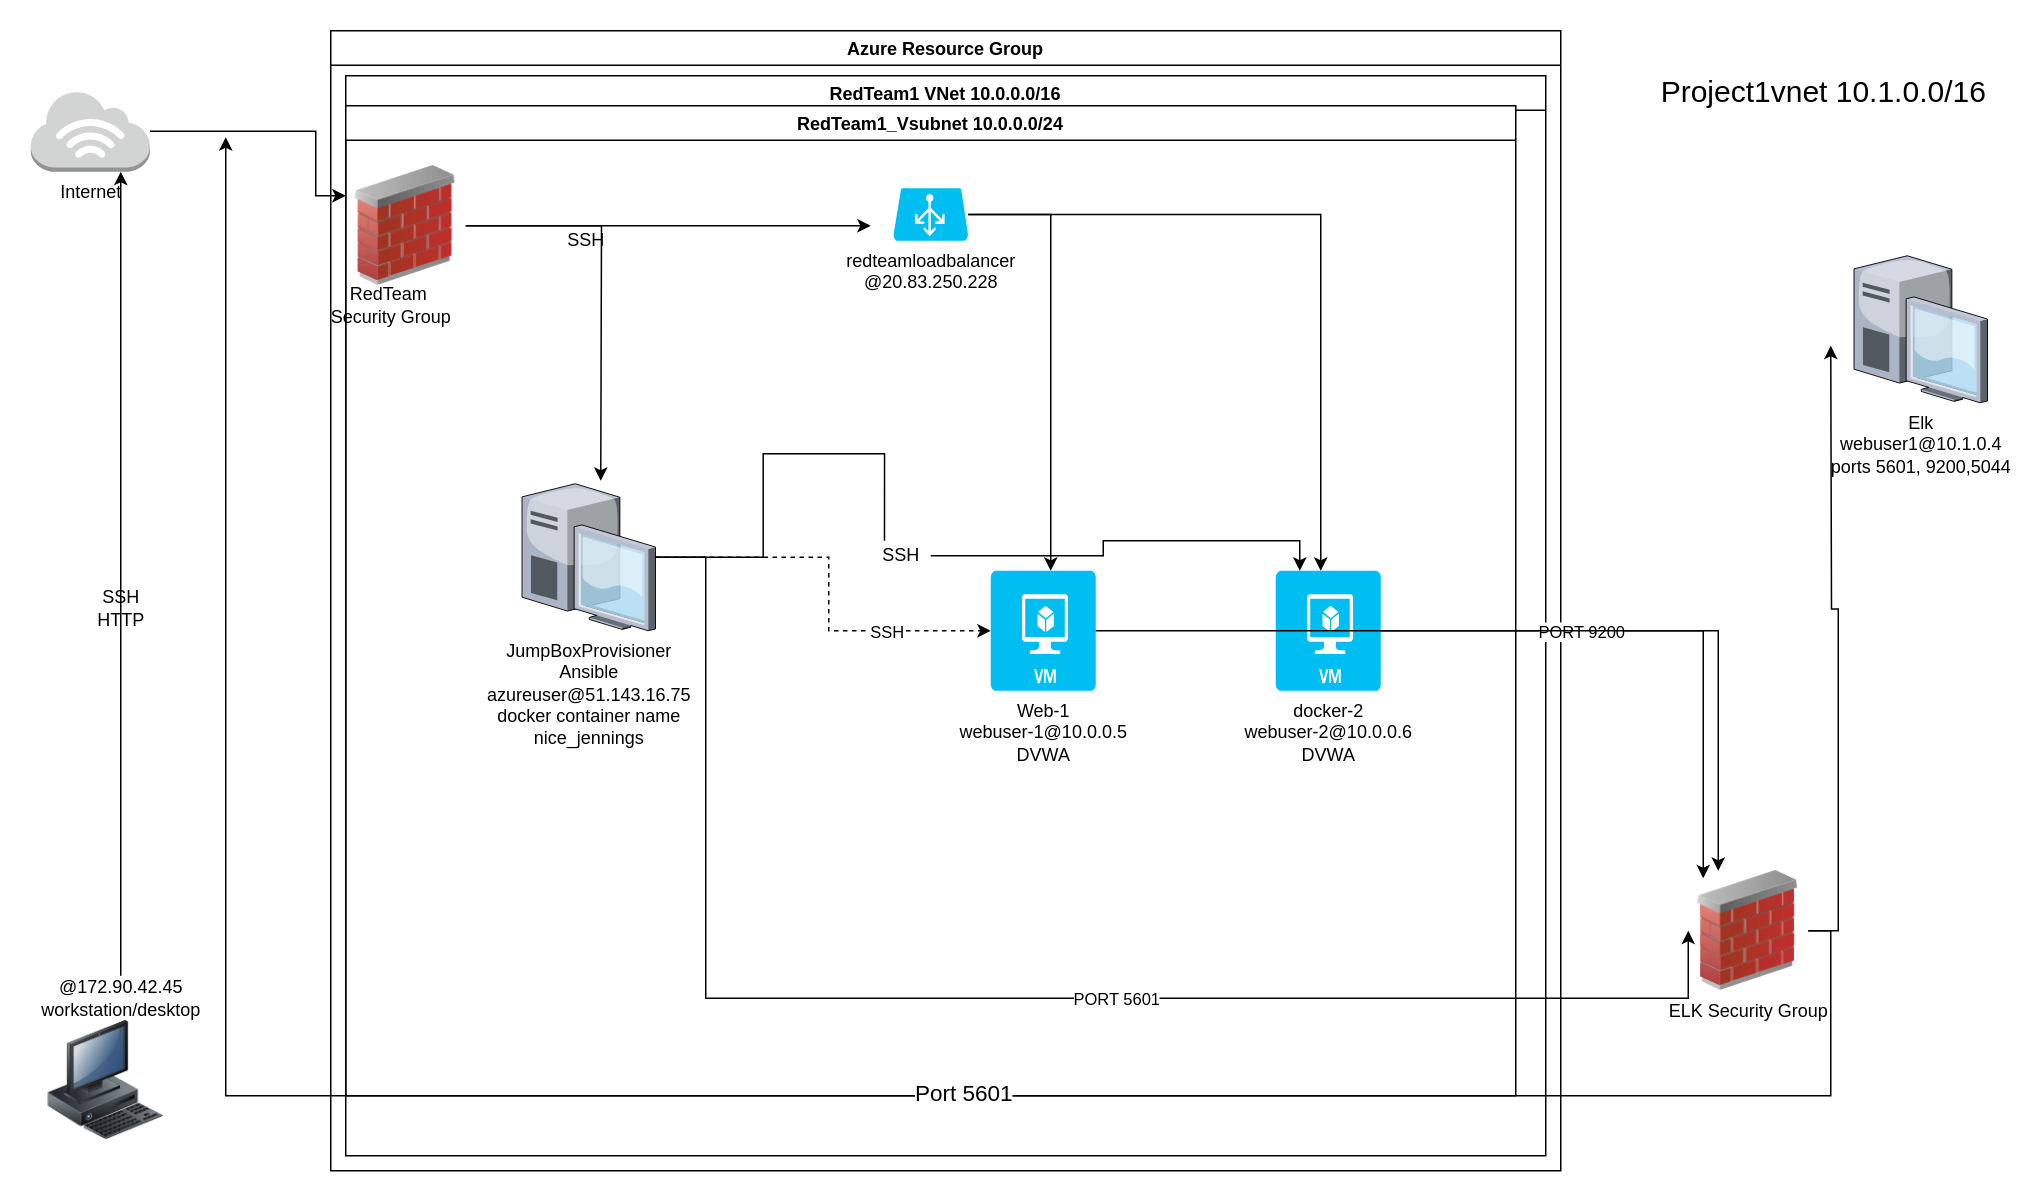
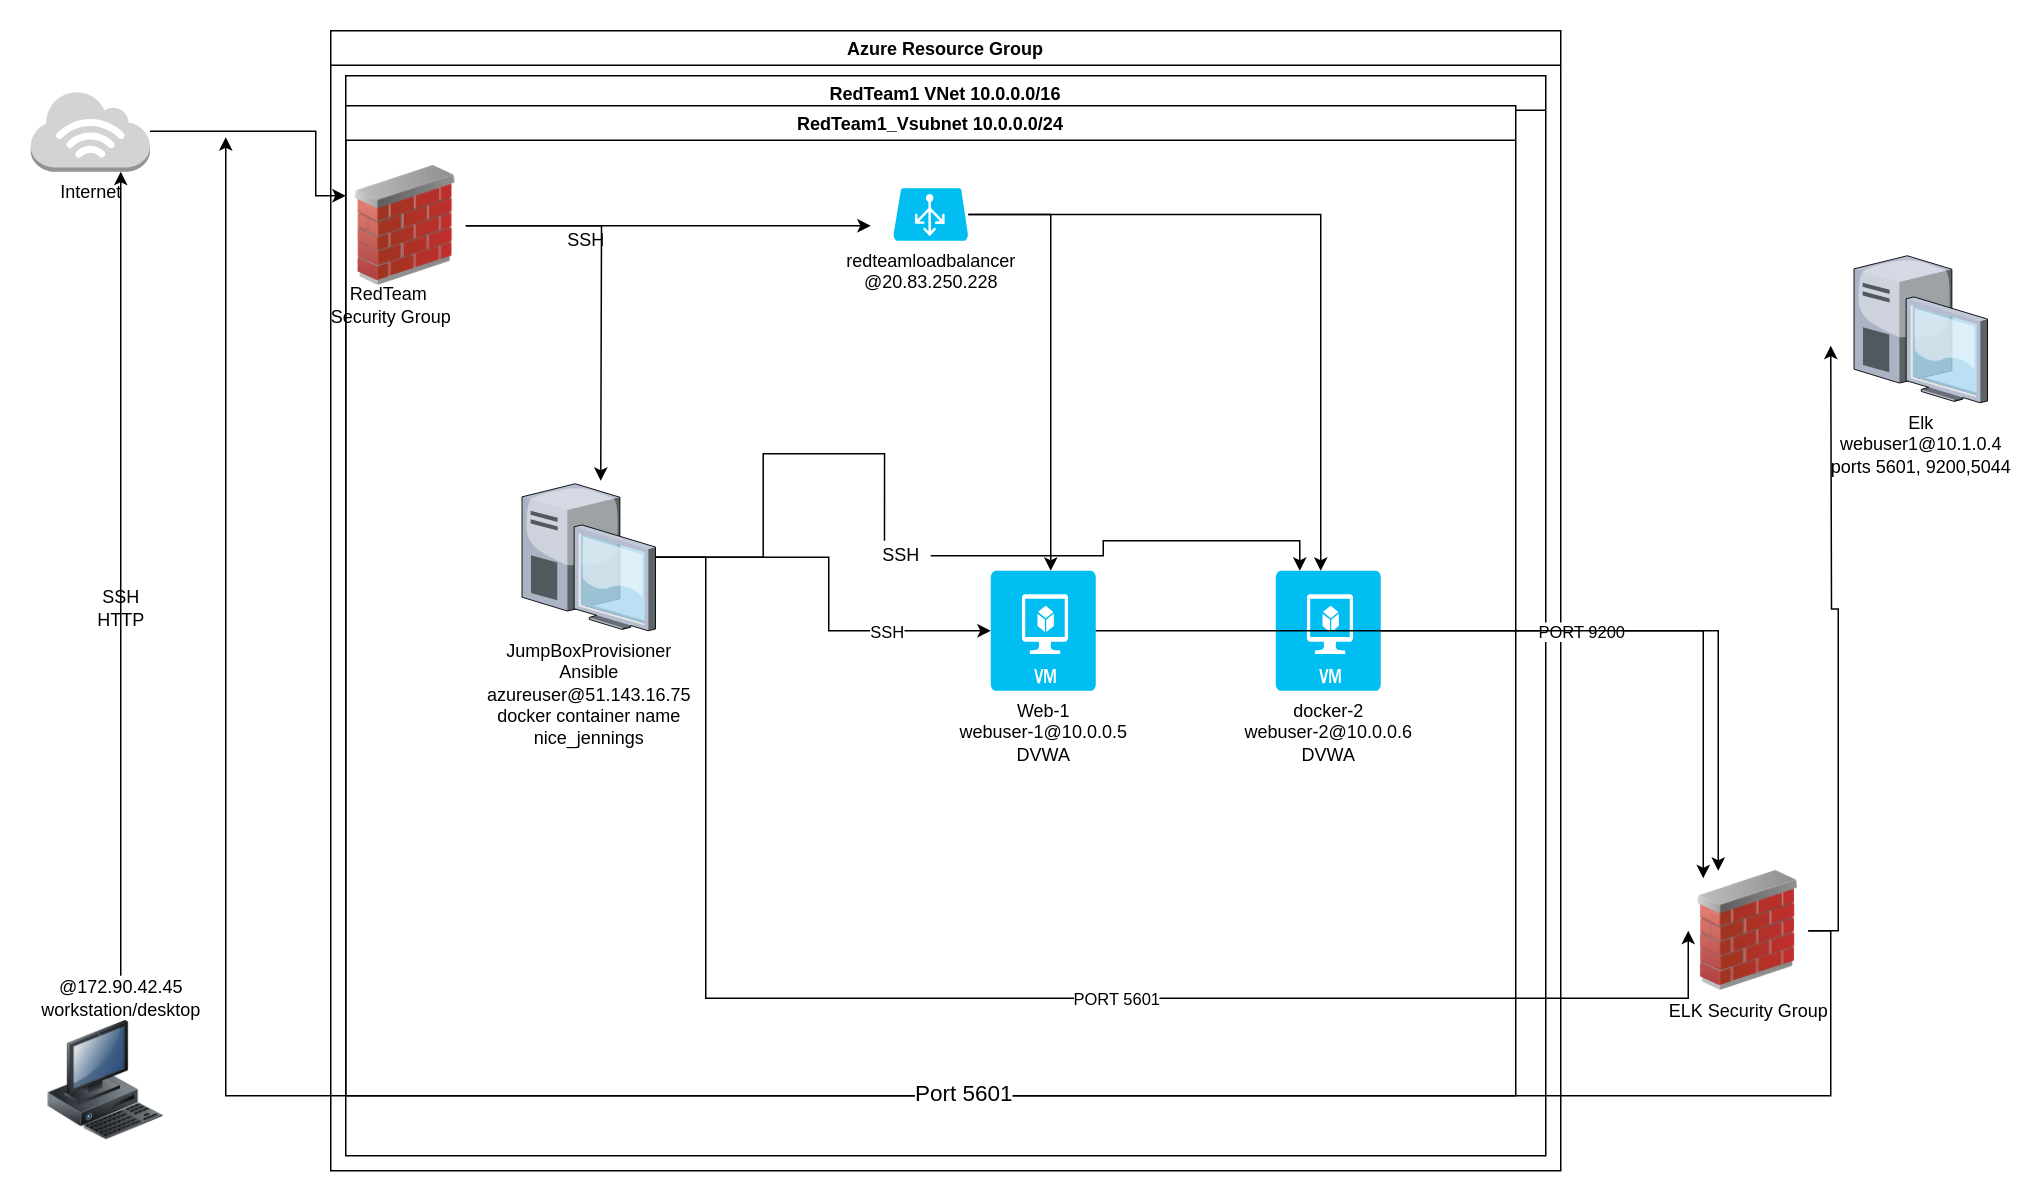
(1823, 91) -> none
(829, 583) -> (829, 583)
